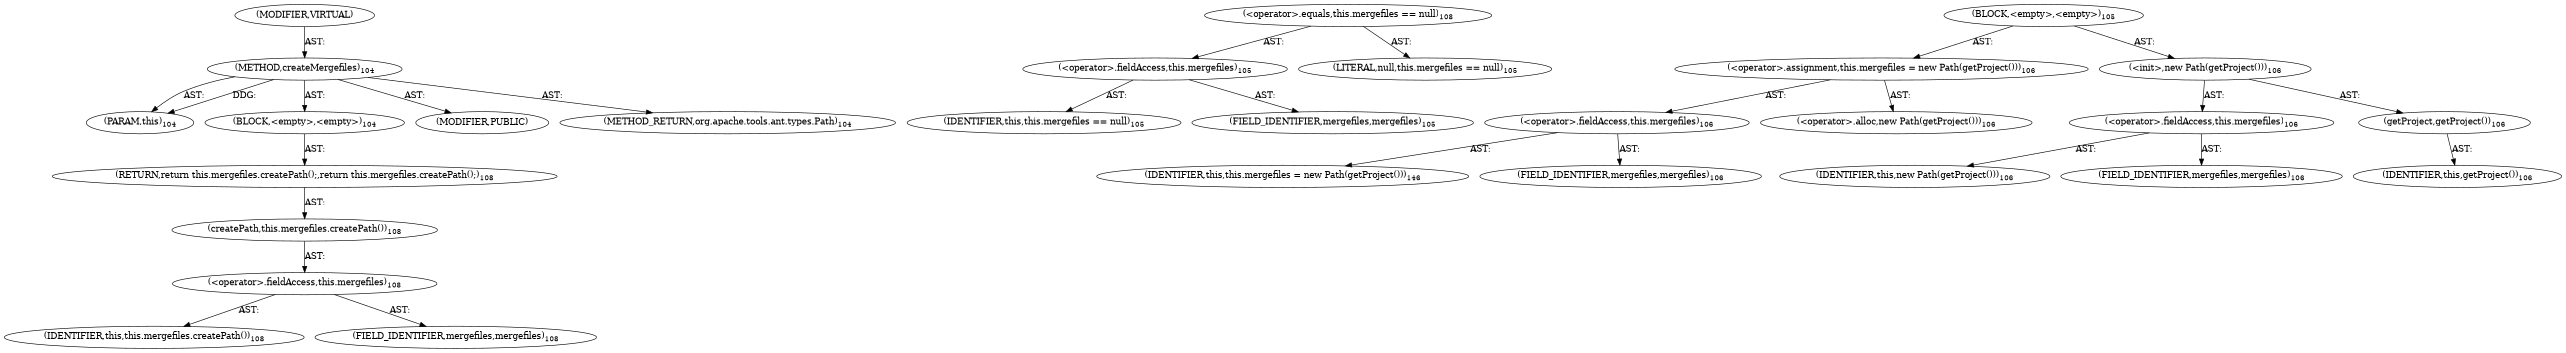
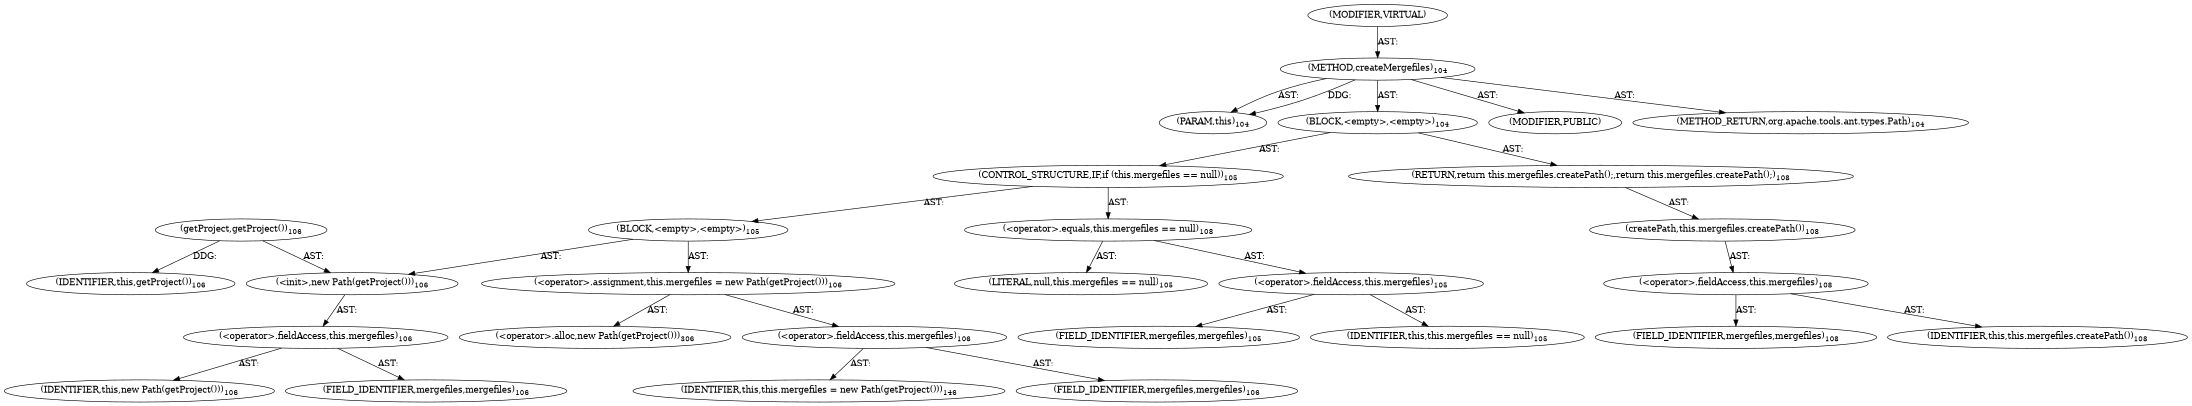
(2323, 95) -> (294, 255)
(1989, 122) -> (688, 336)
(2464, 150) -> (206, 257)
none -> (1108, 176)
